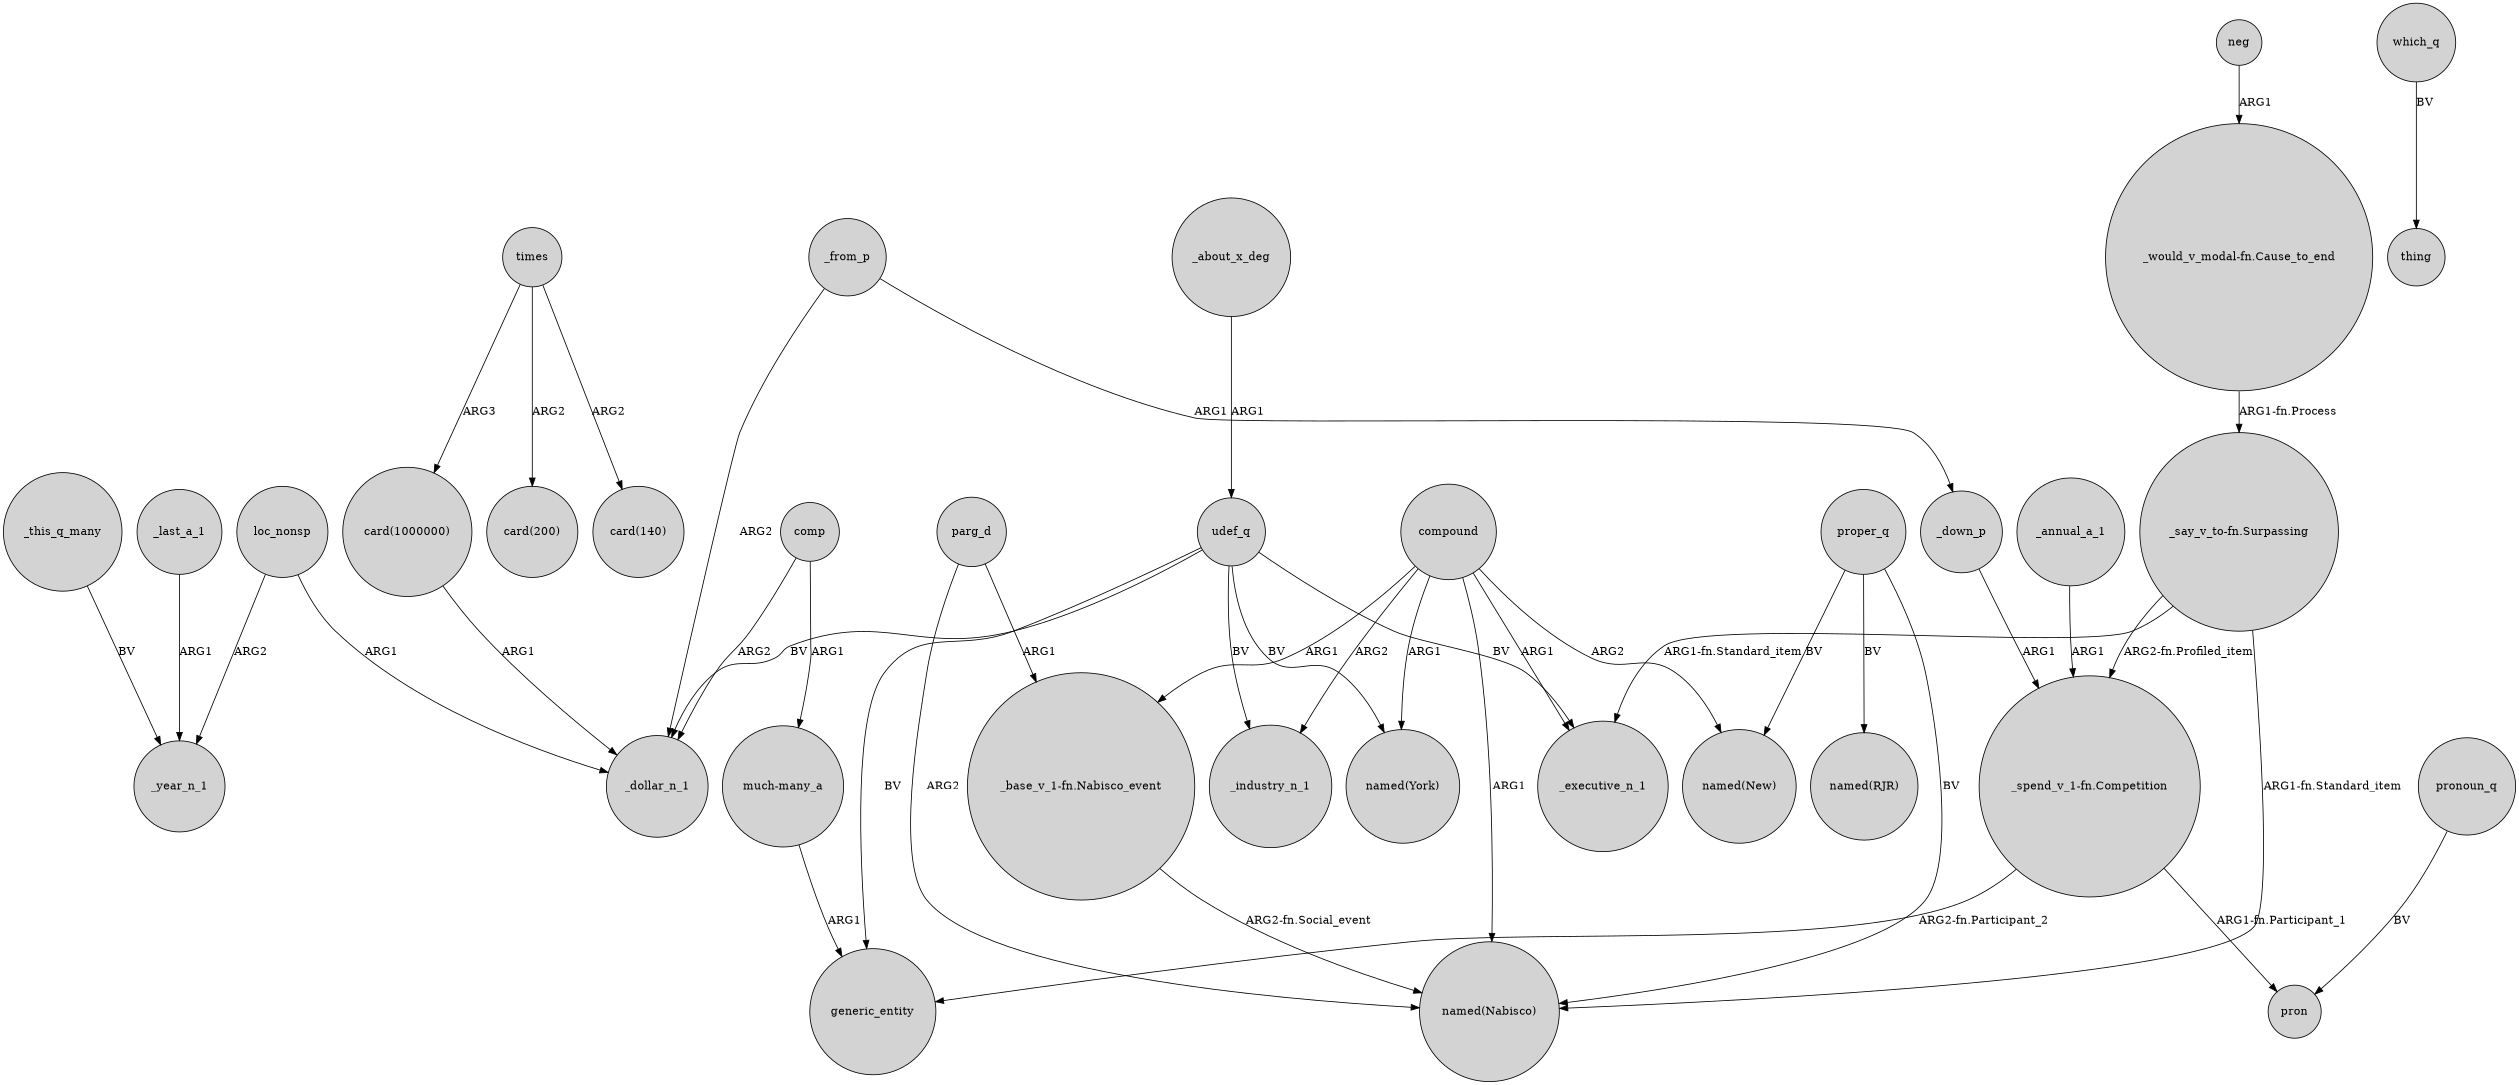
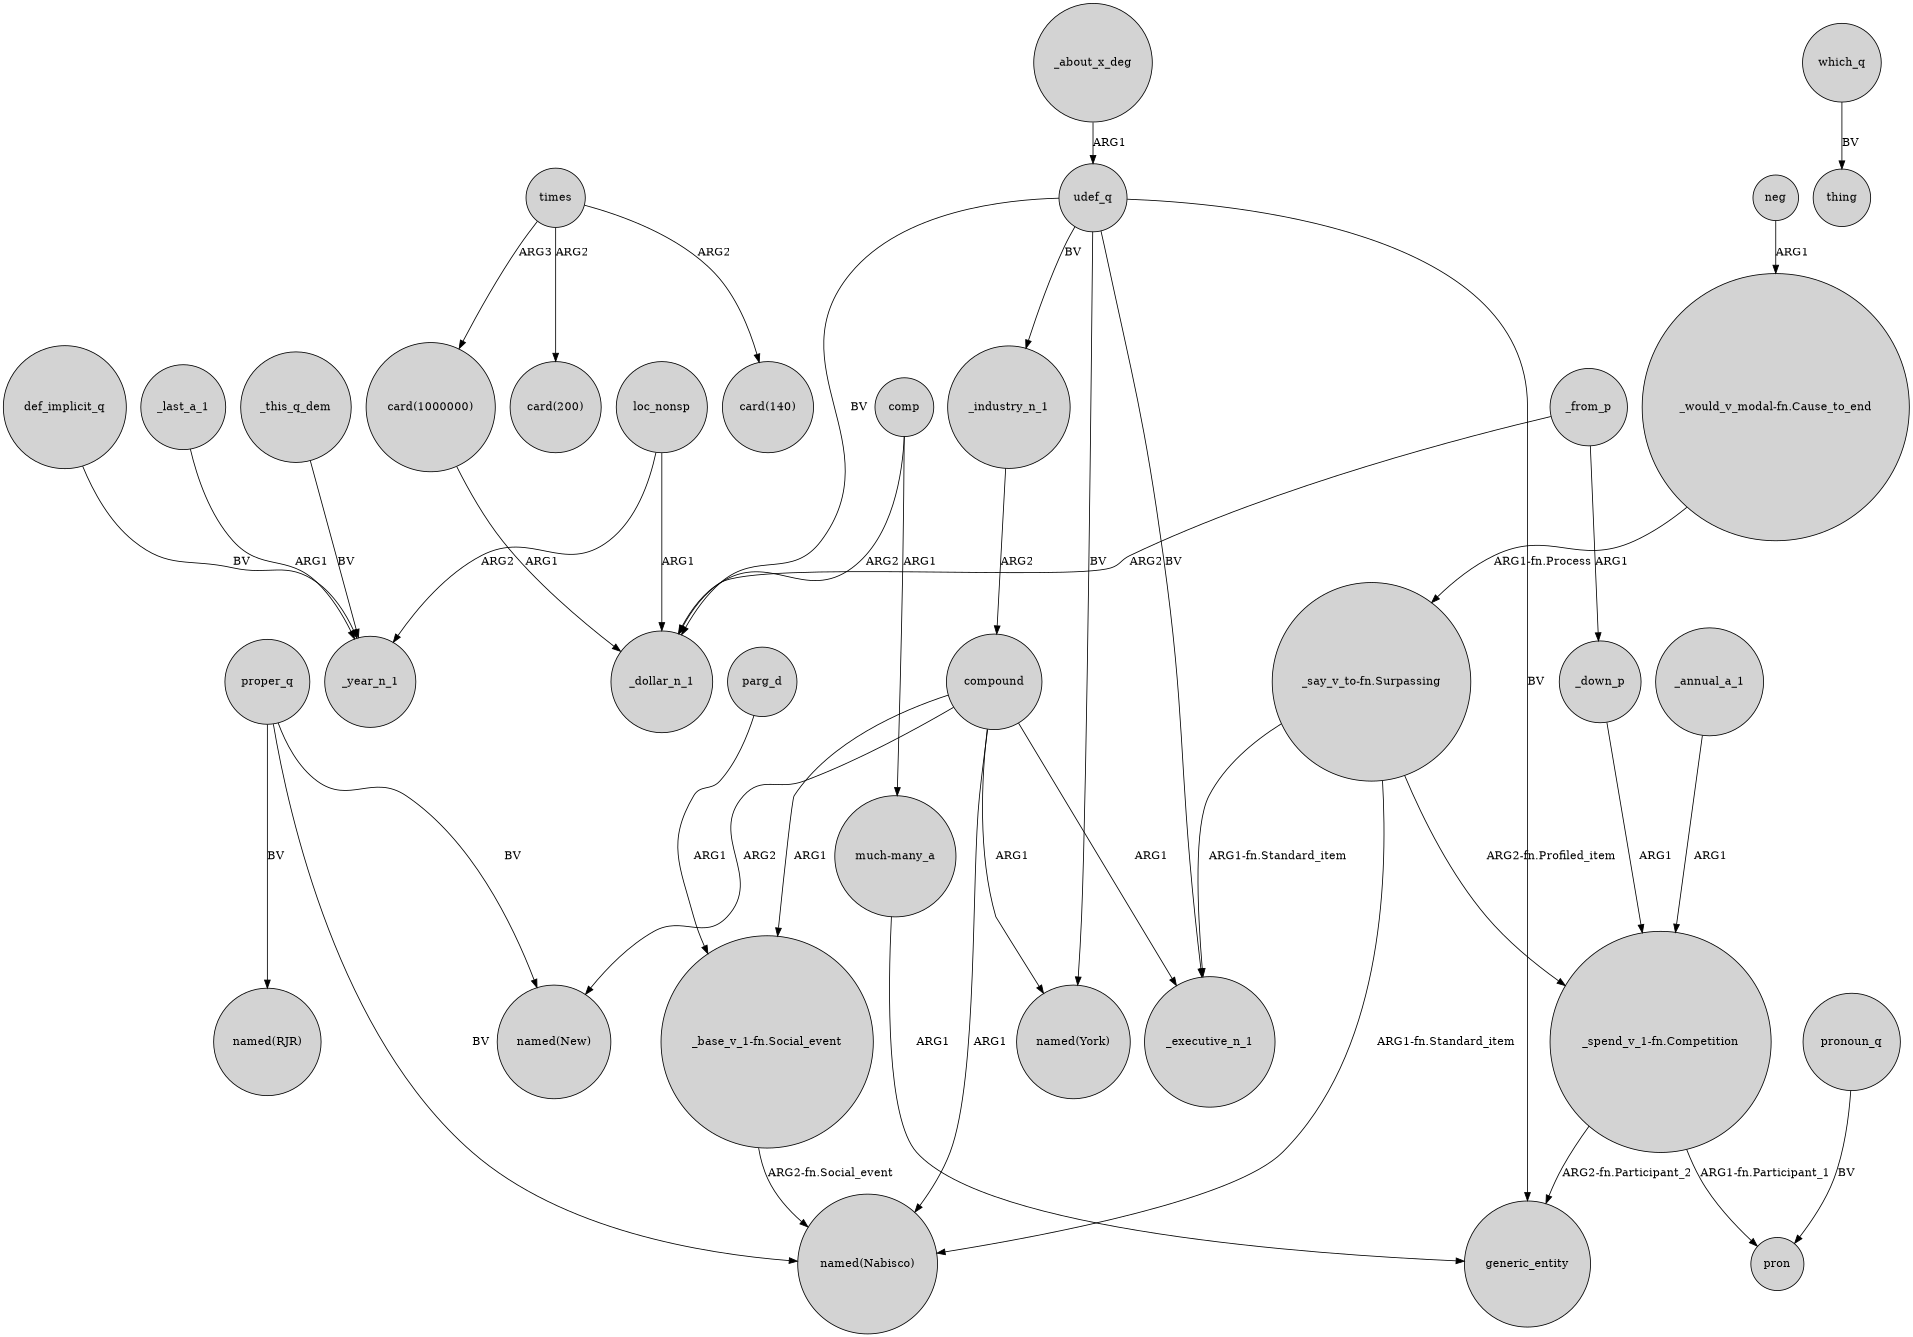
none -> (65, 407)
(63, 532) -> (296, 407)
(1358, 645) -> (1001, 547)
(1081, 786) -> (767, 1042)
(994, 940) -> none
